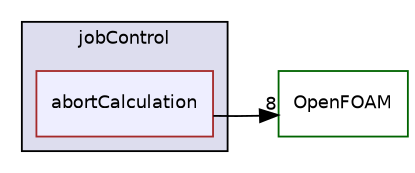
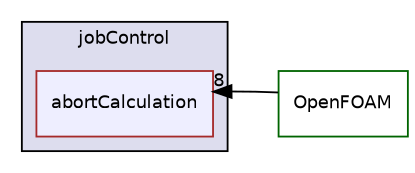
(239, 116) -> (255, 92)
